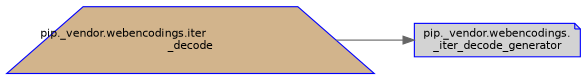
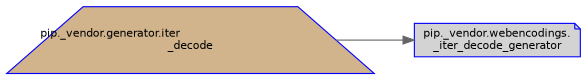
(190, 40) -> (190, 40)
